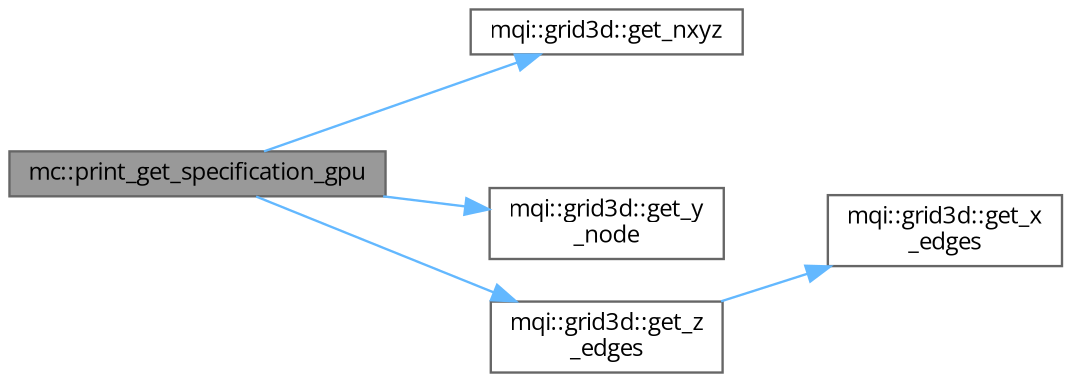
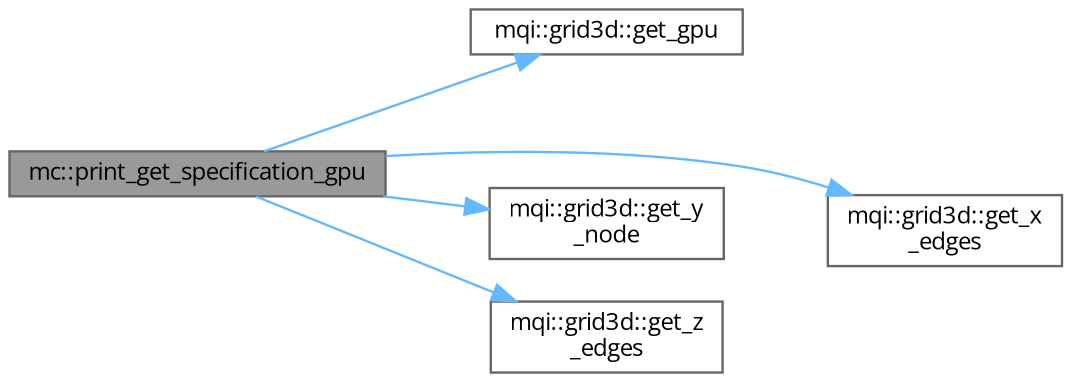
(607, 32) -> (607, 32)
(764, 288) -> (609, 154)
